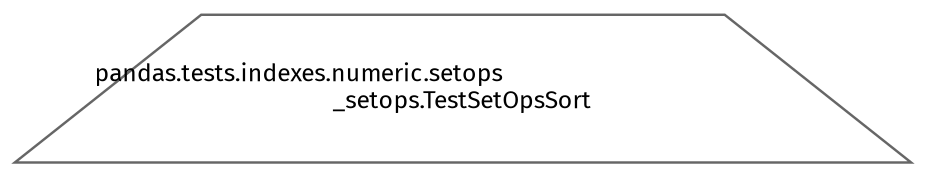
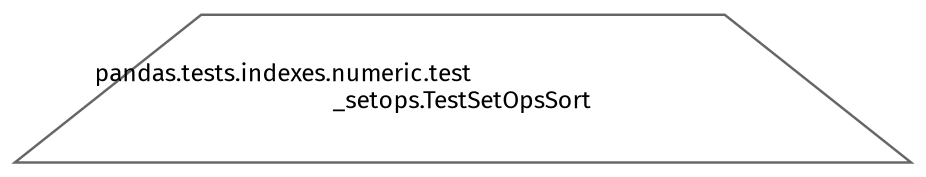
(463, 89) -> (463, 89)
